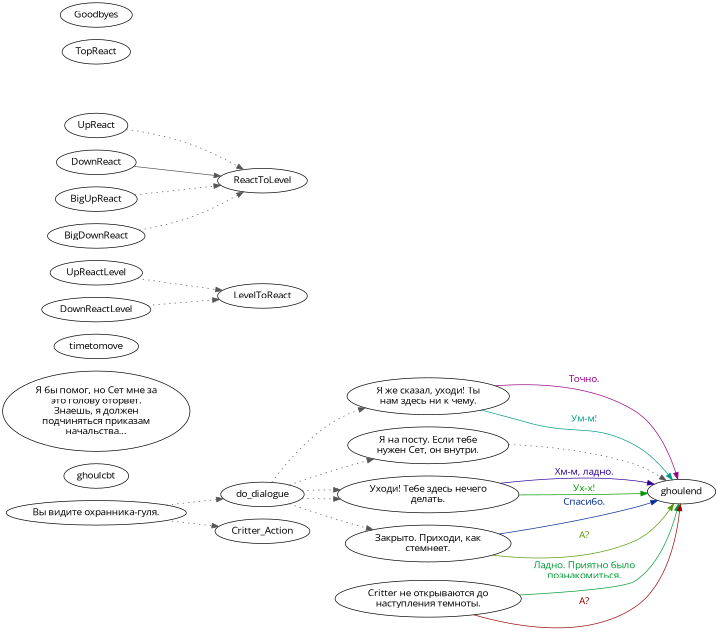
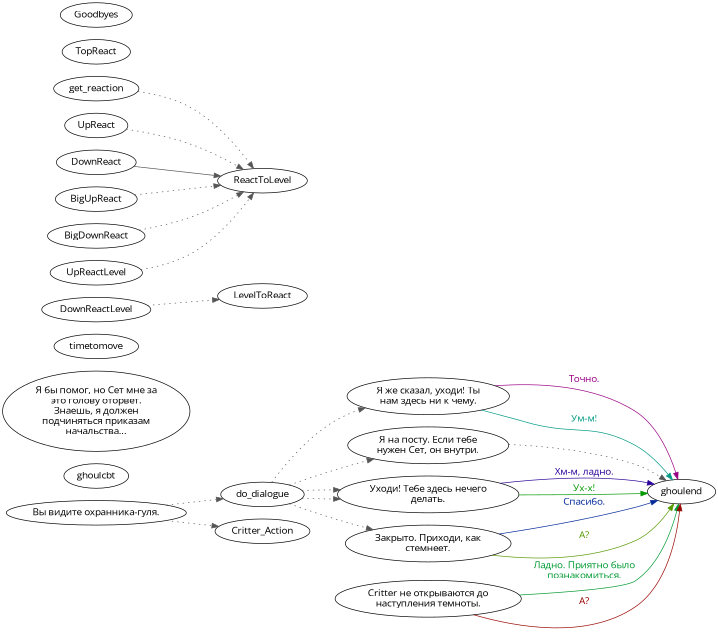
none -> (96, 89)
(176, 284) -> (203, 246)
